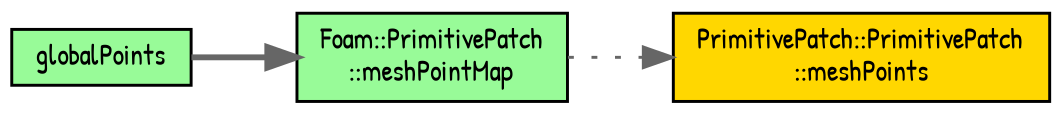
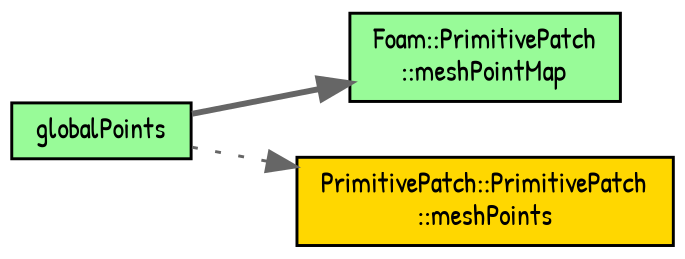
(605, 57) -> (230, 154)
